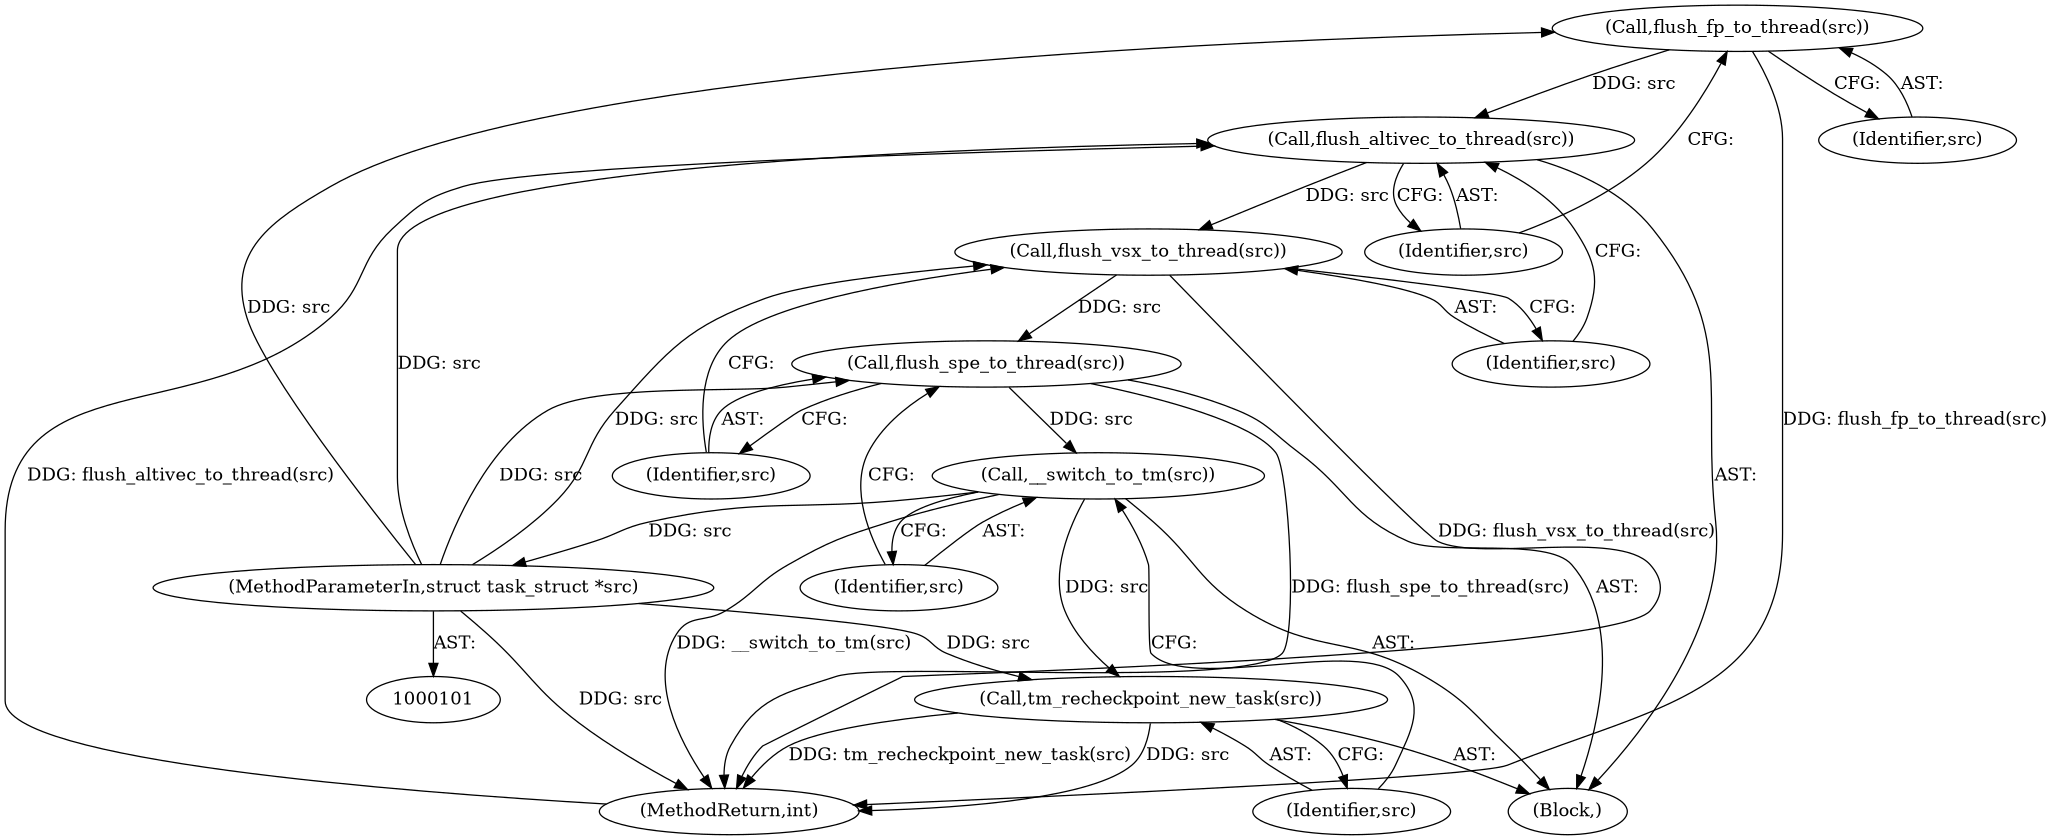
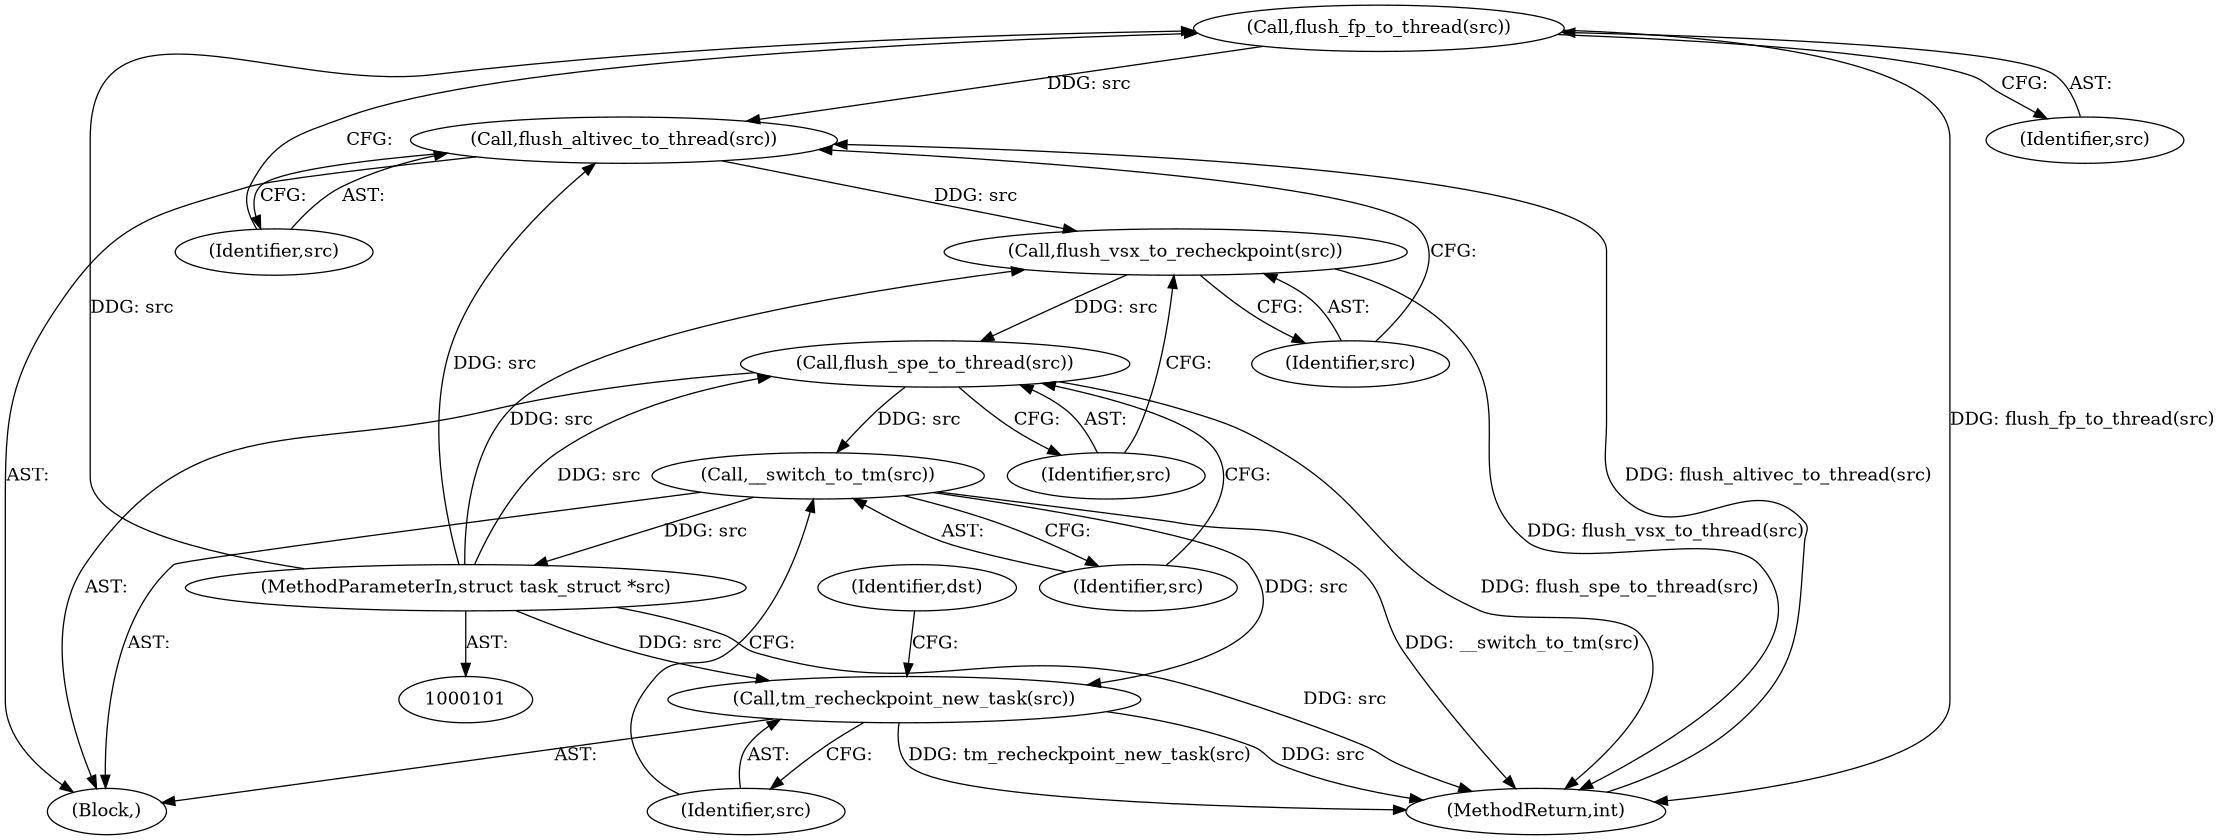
(1148, 252) -> (1176, 252)
none -> (917, 588)
